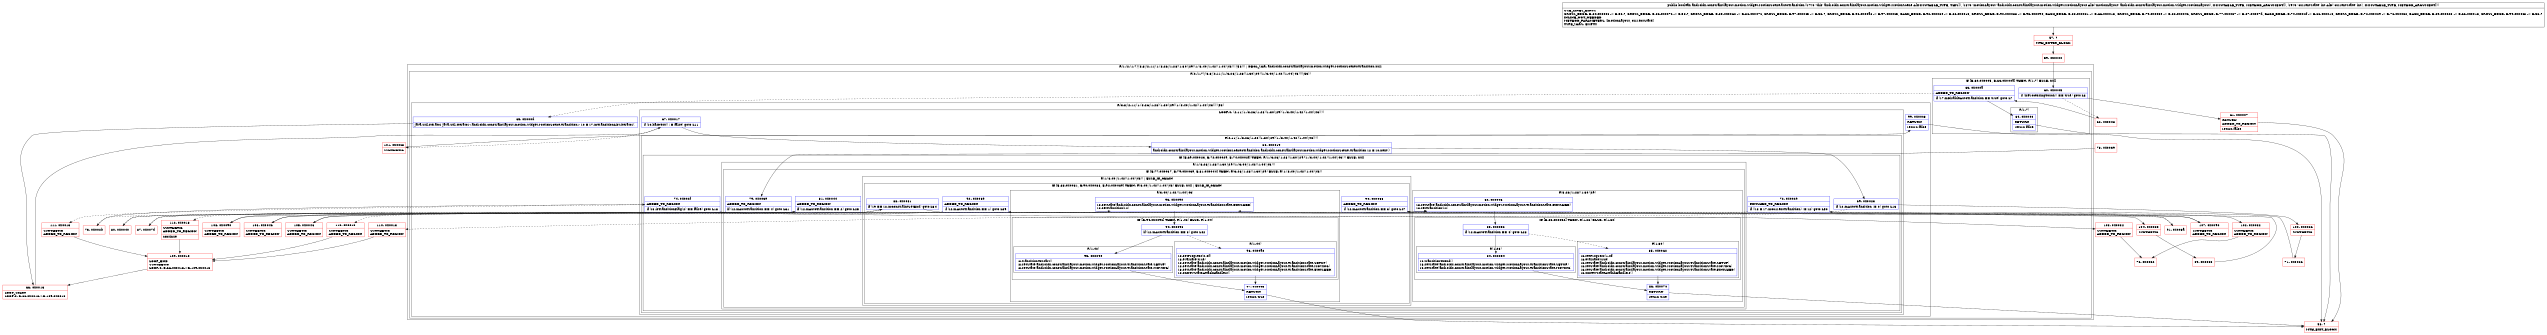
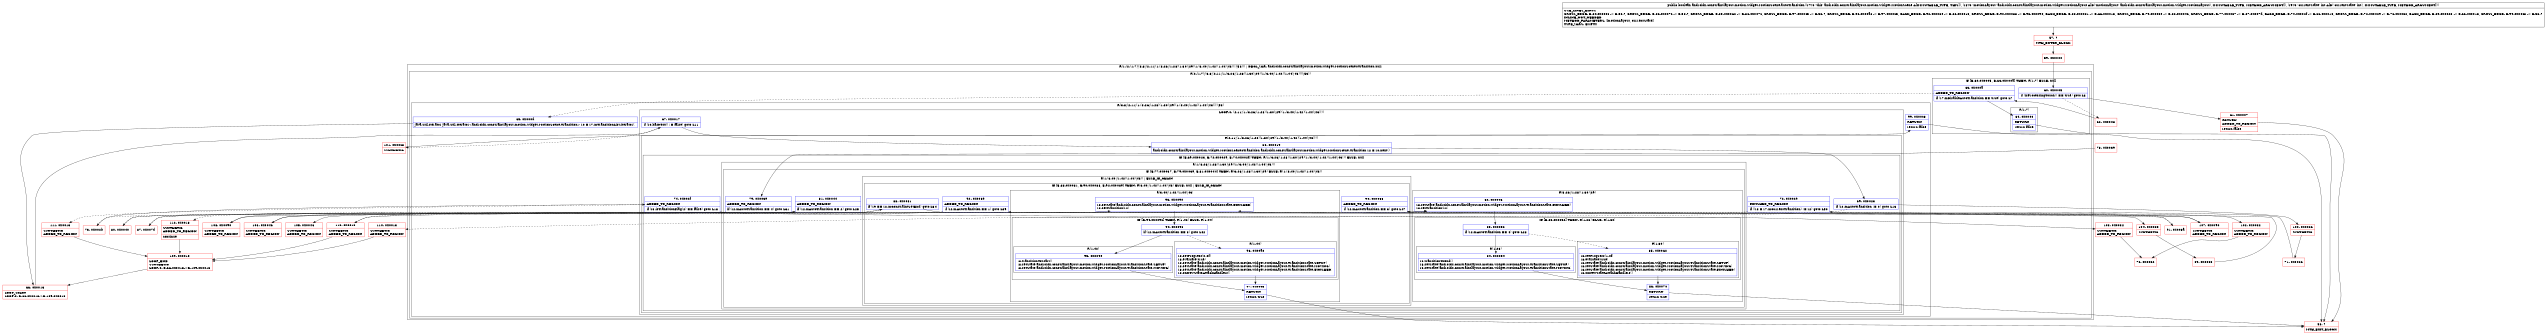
(868, 212) -> (889, 212)
